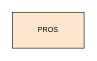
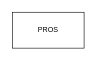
(48, 30) -> (48, 30)
